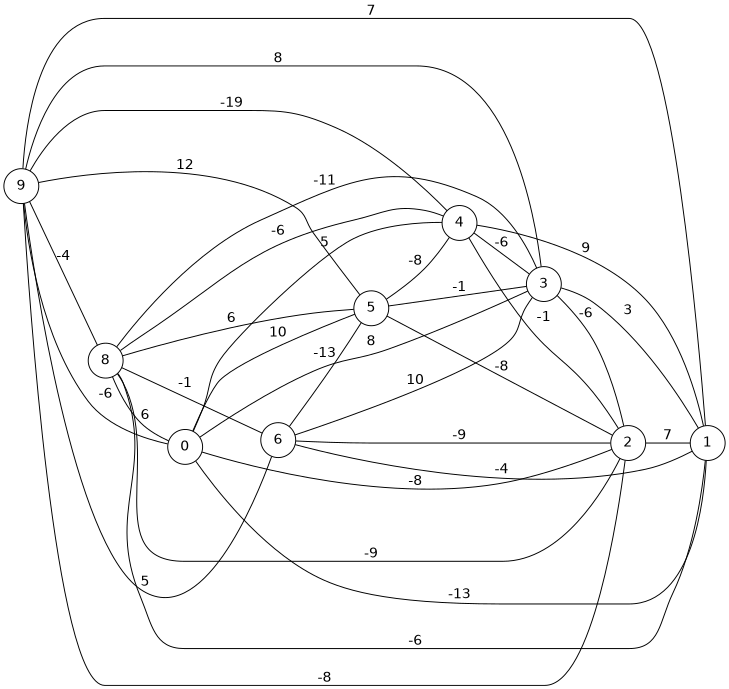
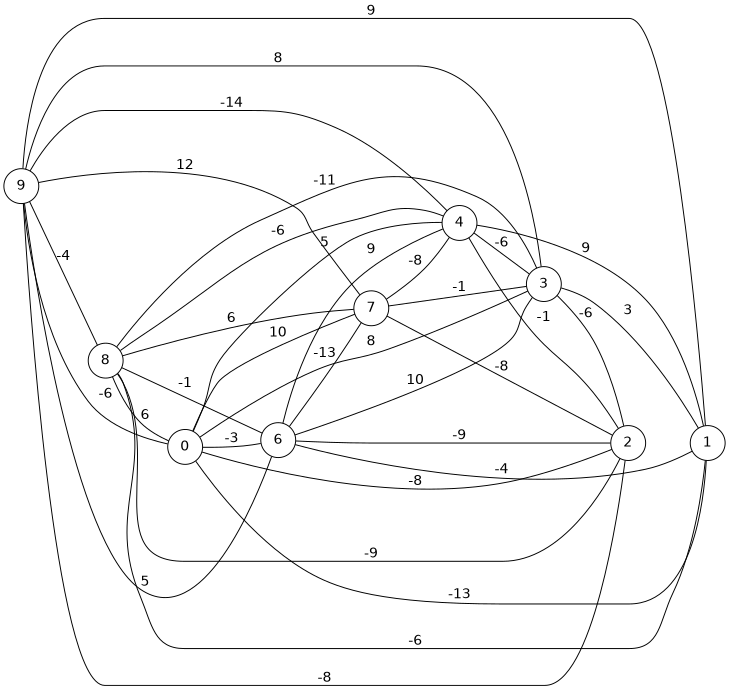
(371, 11) -> (371, 11)
(232, 103) -> (232, 103)
none -> (336, 303)
(371, 308) -> (371, 308)
(668, 443) -> none
none -> (232, 447)
